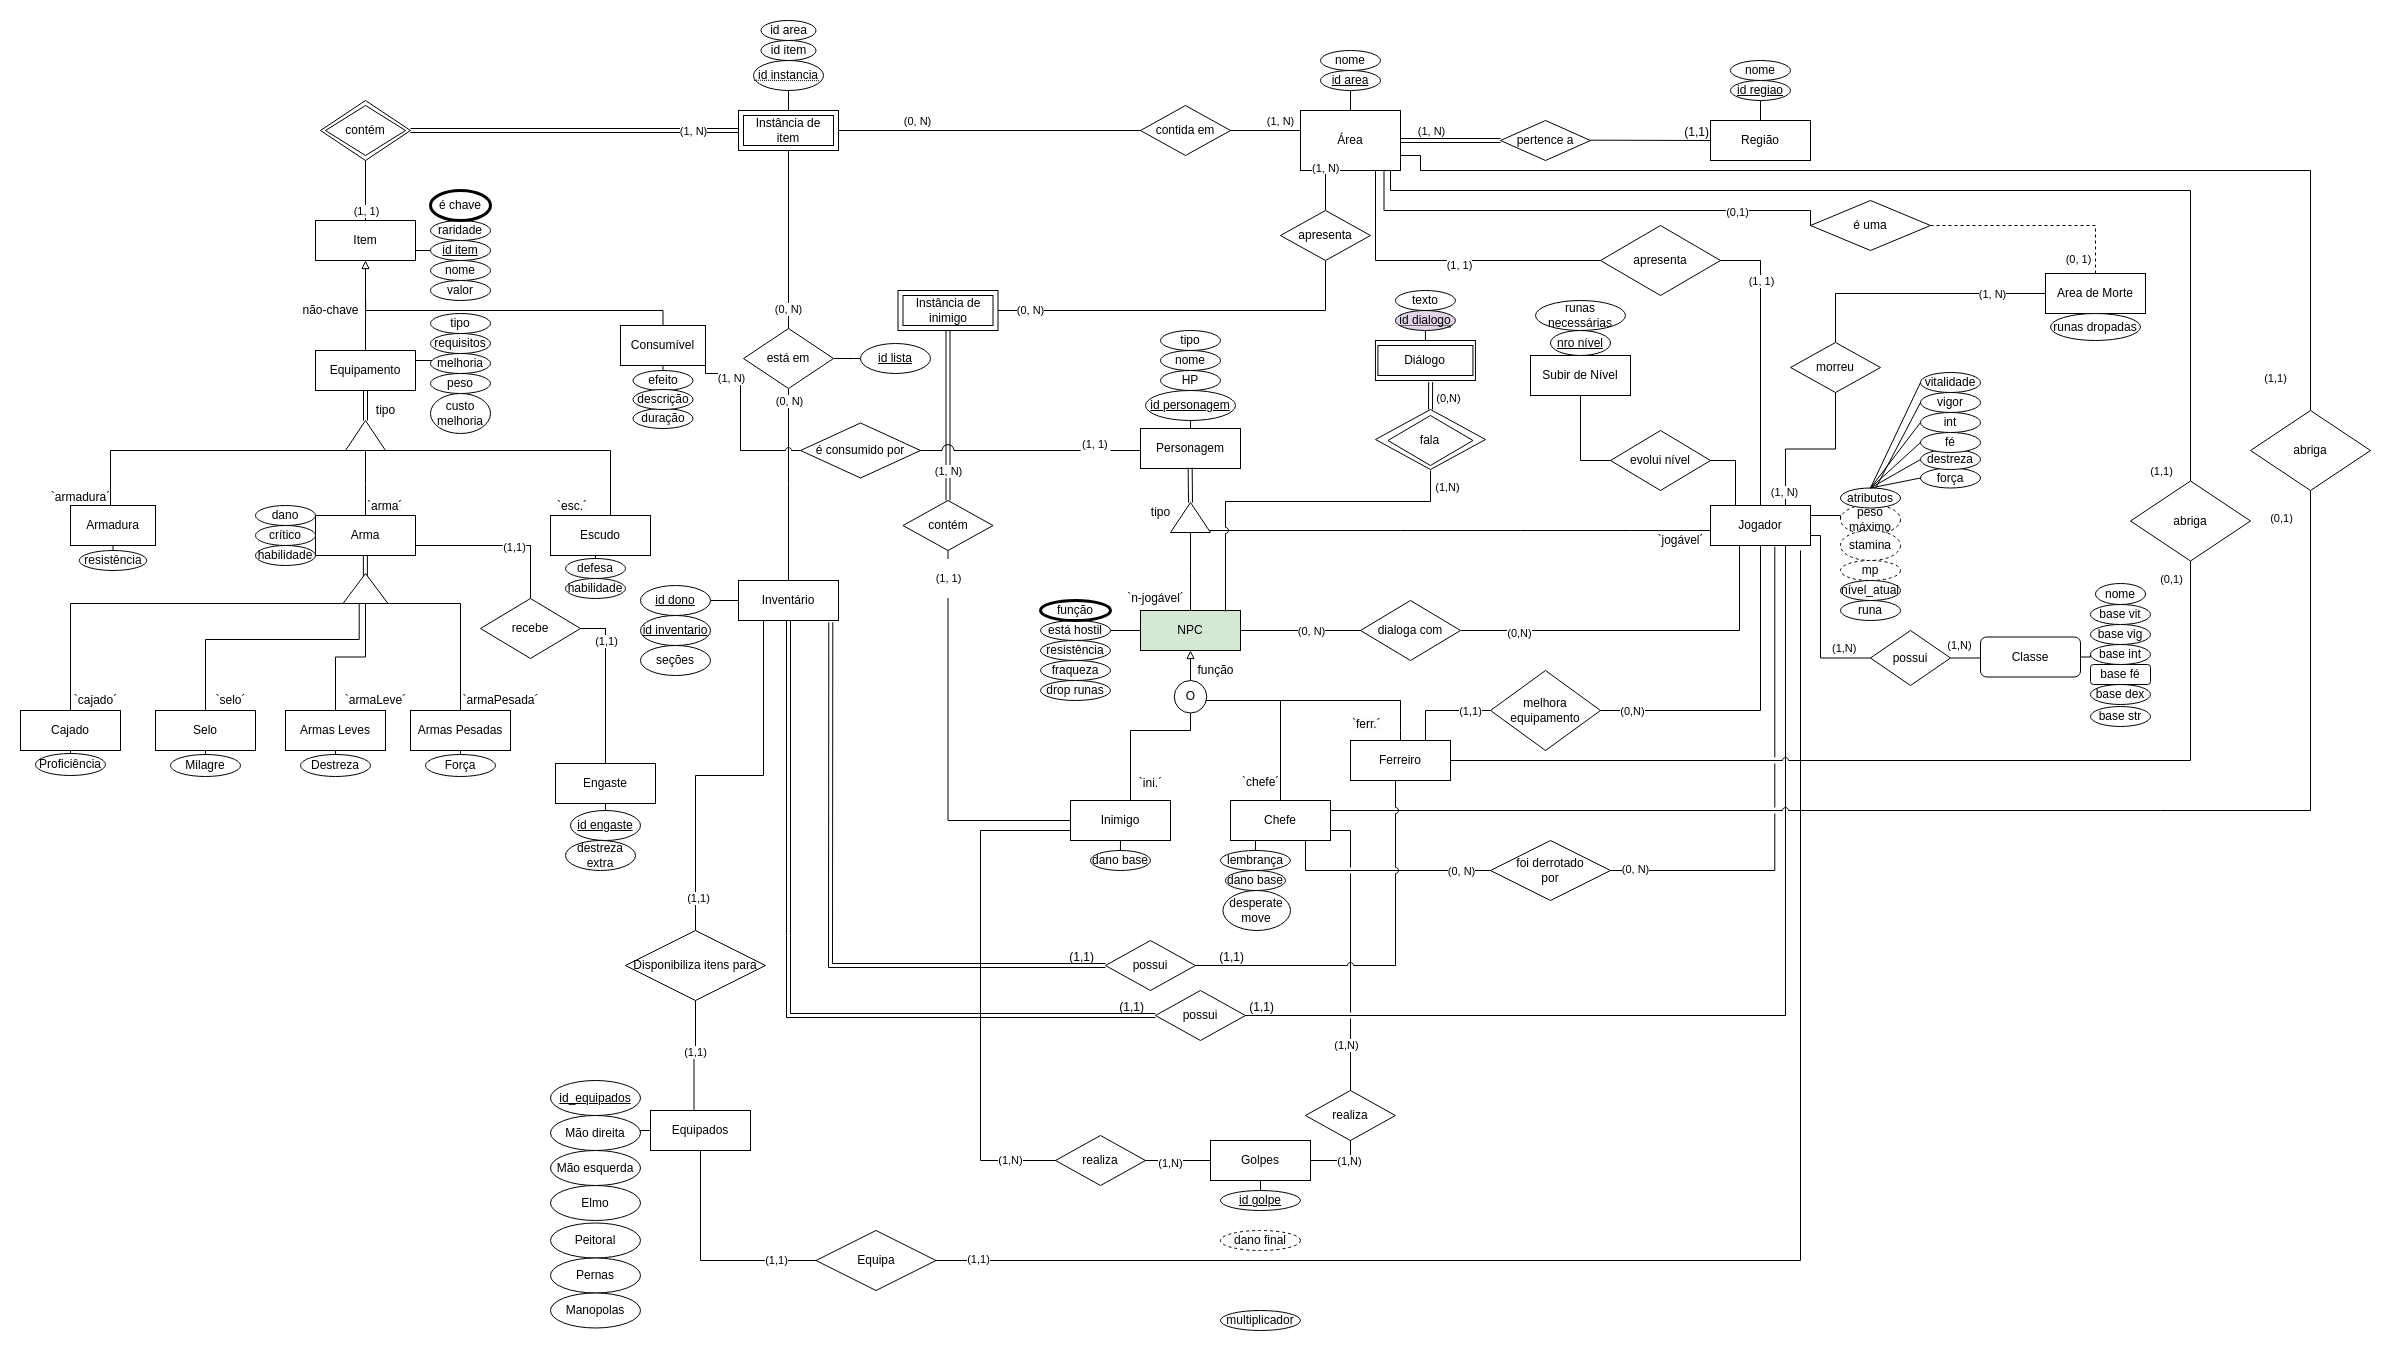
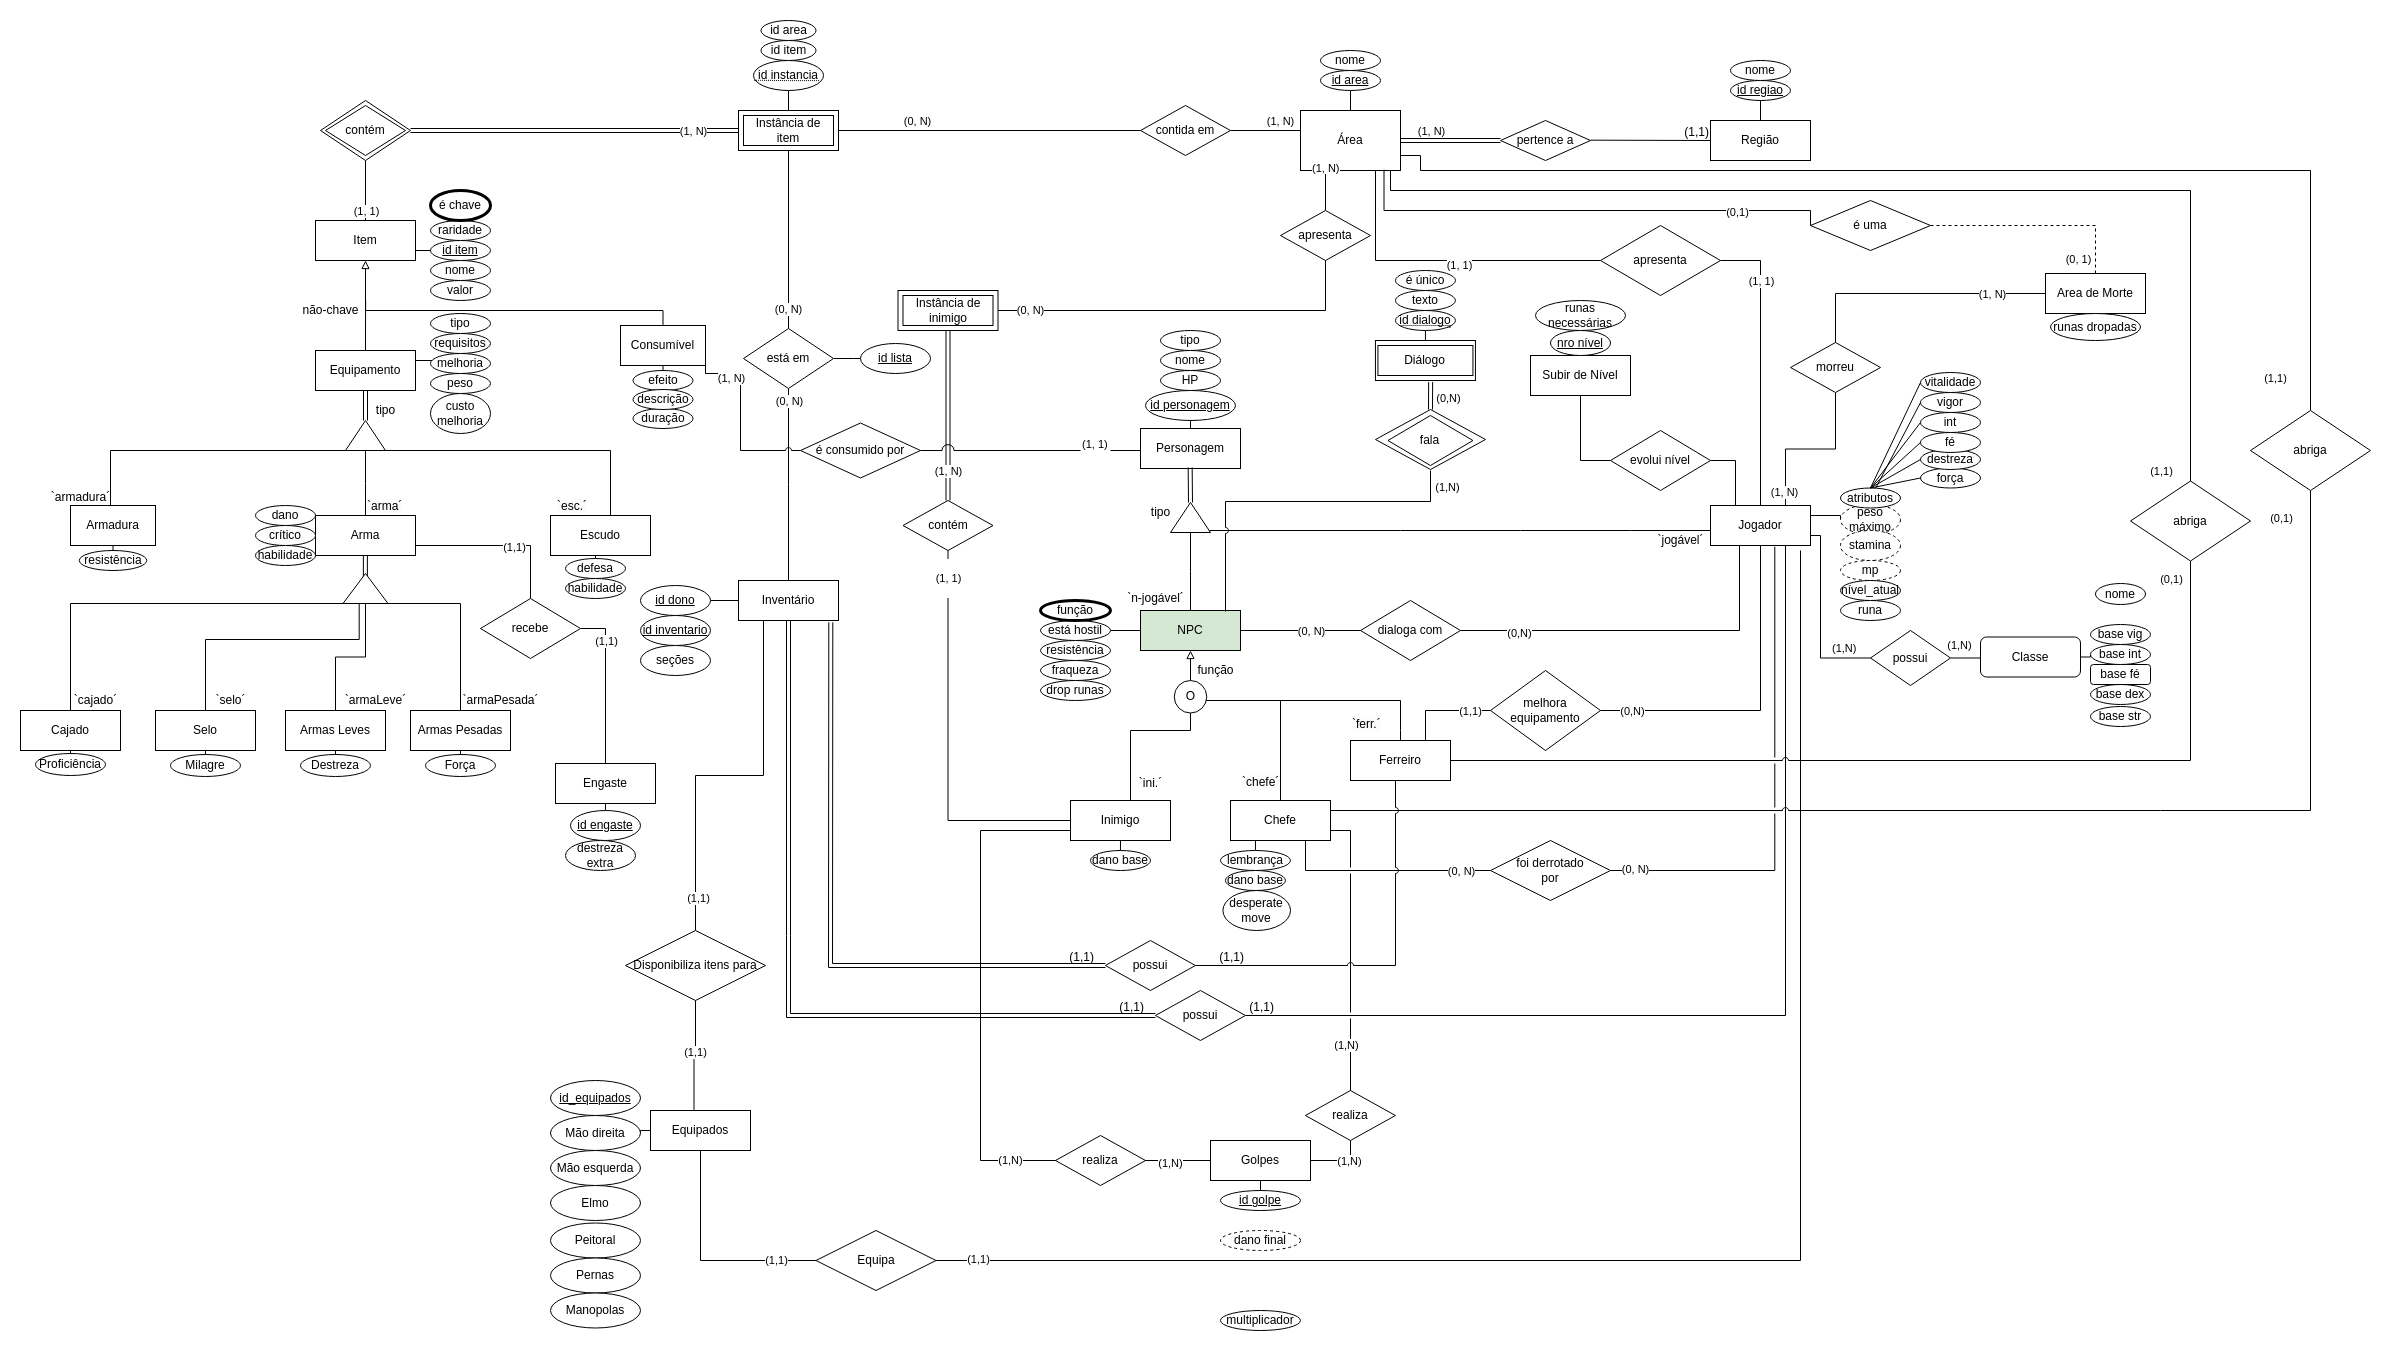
none -> (1425, 281)
(1425, 321) -> (1425, 321)
(2121, 615) -> none
